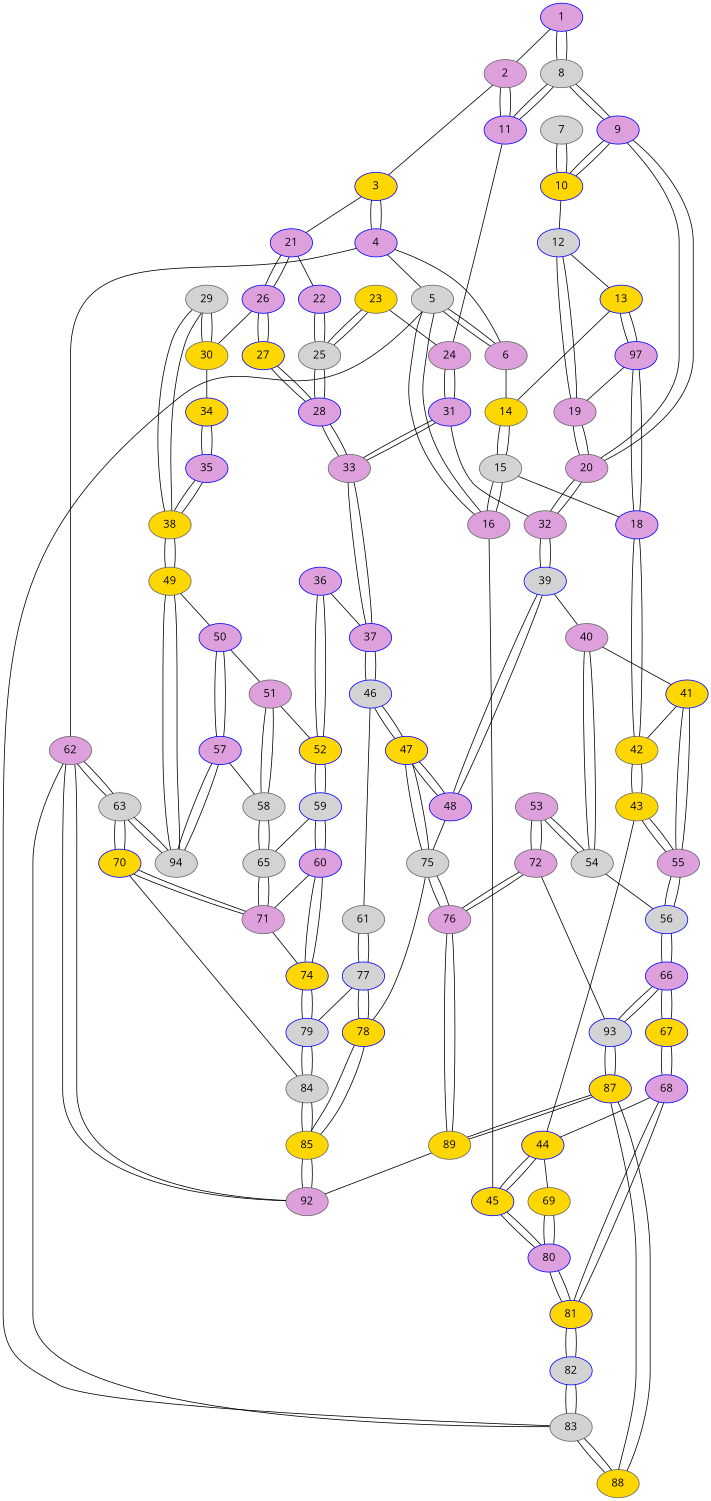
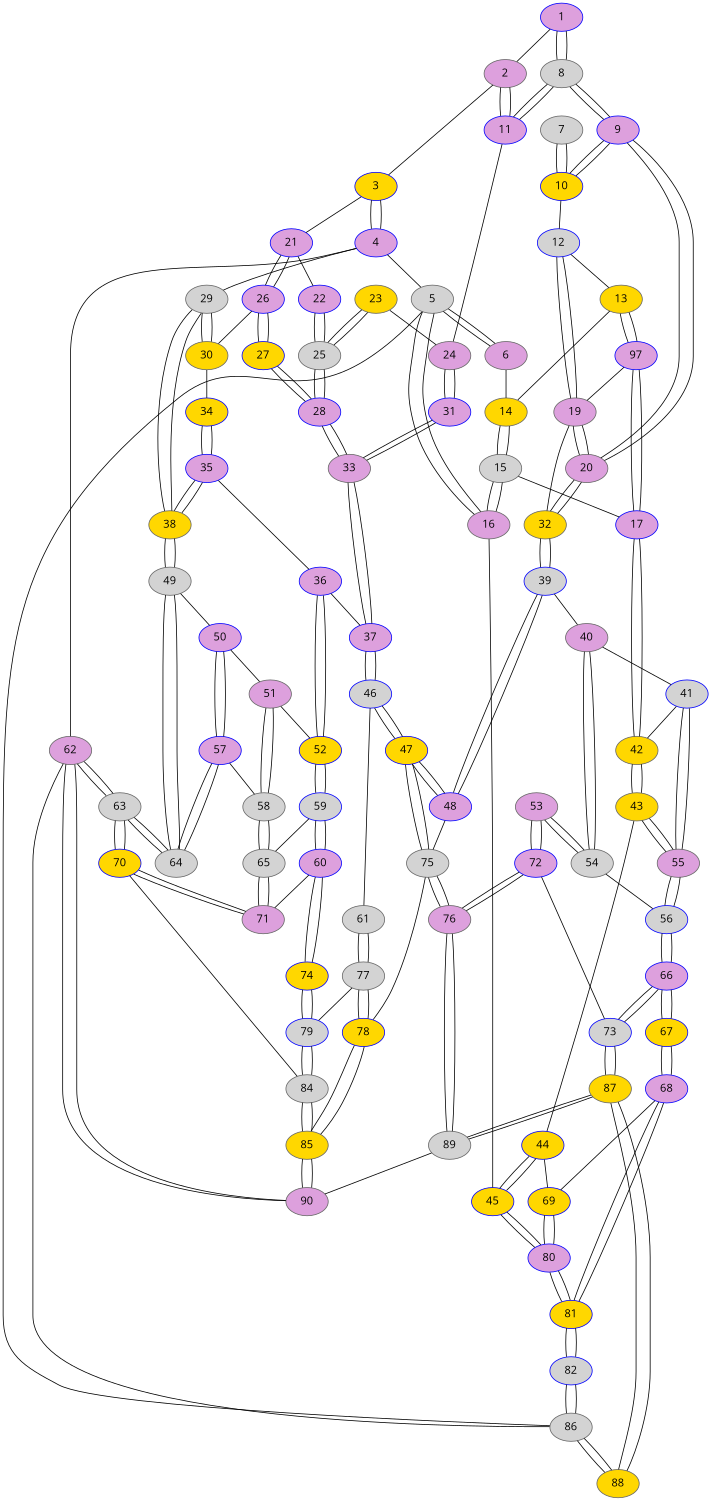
(459, 283) -> (292, 266)
(621, 299) -> (621, 299)
(474, 484) -> (555, 467)
none -> (264, 525)
(545, 525) -> (545, 525)
(637, 525) -> (637, 525)
(170, 581) -> (170, 581)
(687, 694) -> (687, 694)
(176, 863) -> (176, 863)
(536, 863) -> (536, 863)
(285, 948) -> none
(363, 976) -> (363, 976)
(610, 1032) -> (610, 1032)
(610, 1089) -> (610, 1089)
(605, 1118) -> (608, 1145)
(450, 1145) -> (450, 1145)
(307, 1202) -> (307, 1202)
(549, 1202) -> (549, 1202)
(571, 1427) -> (571, 1427)
